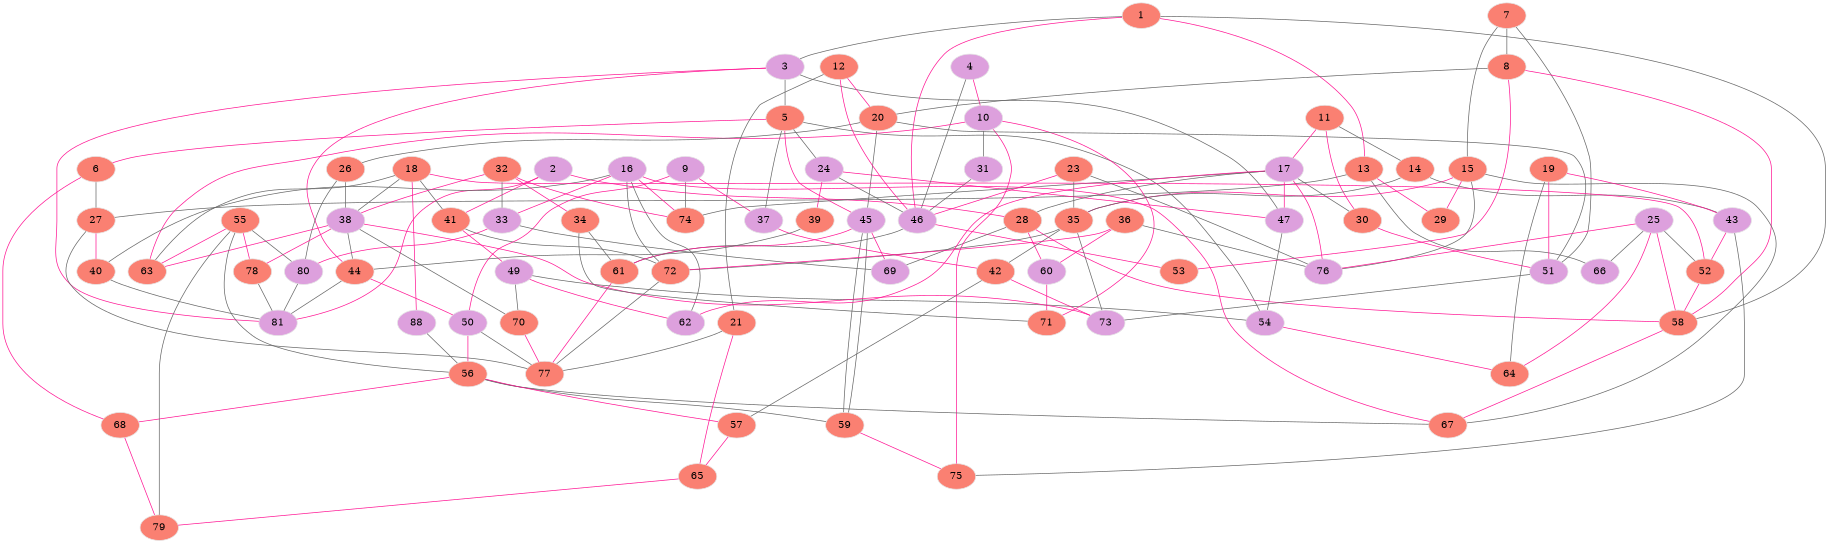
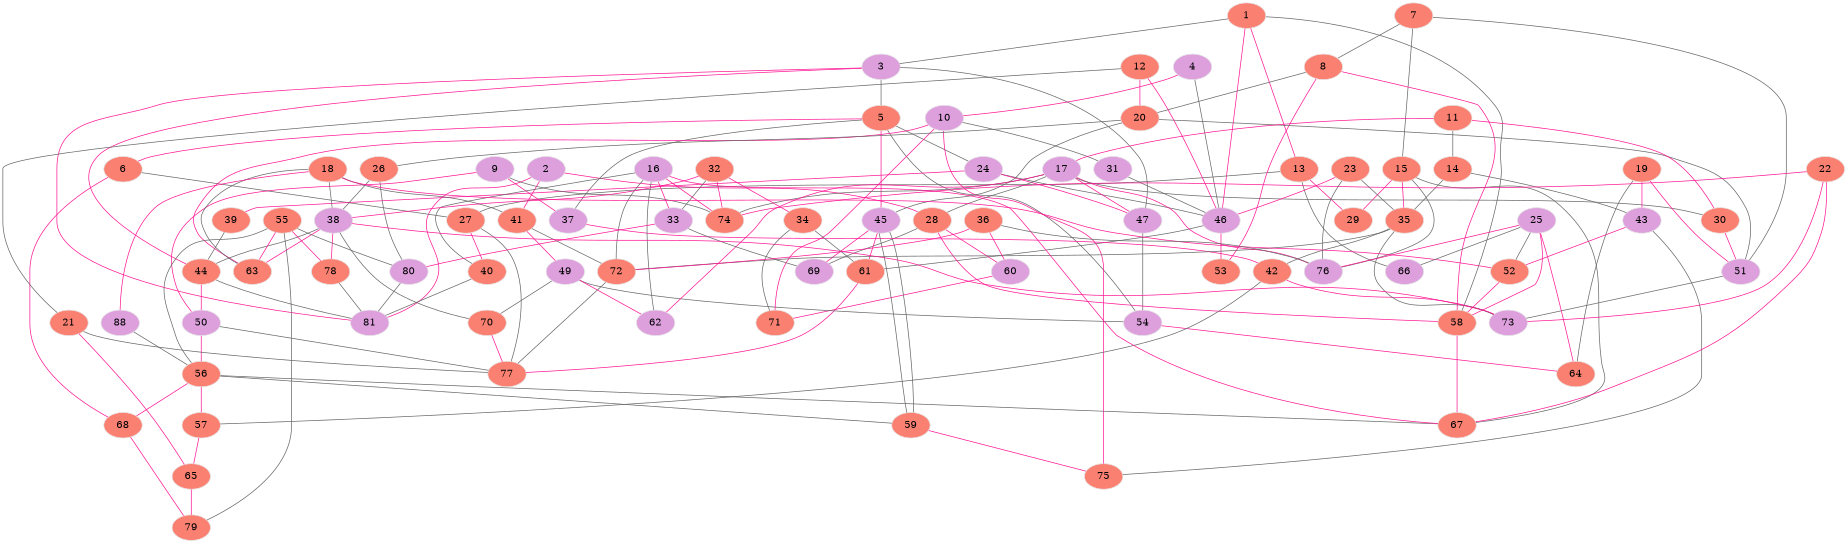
none -> (1825, 169)
